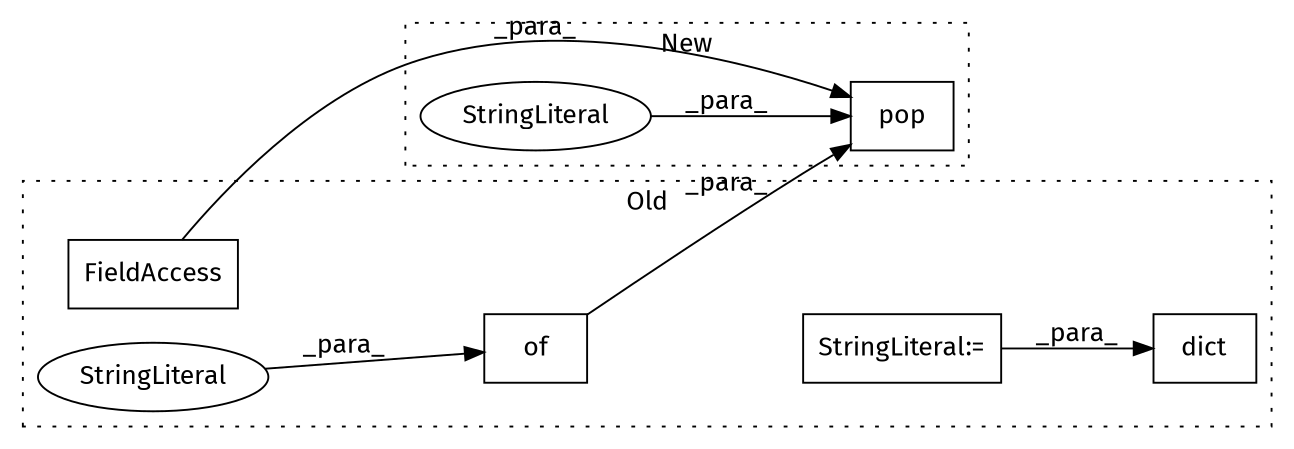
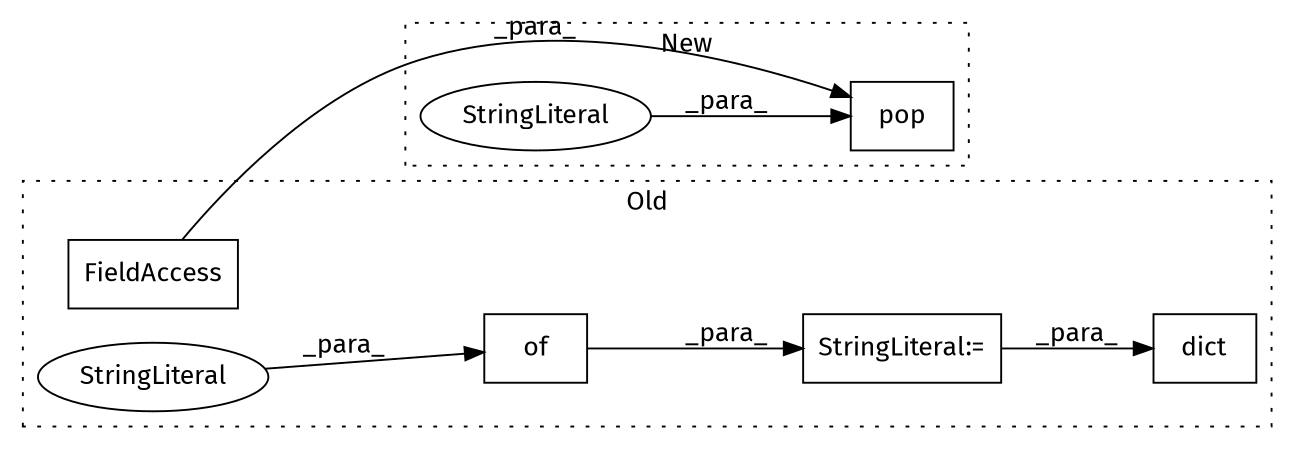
(710, 233) -> (685, 348)
